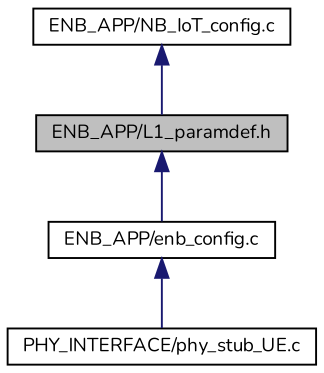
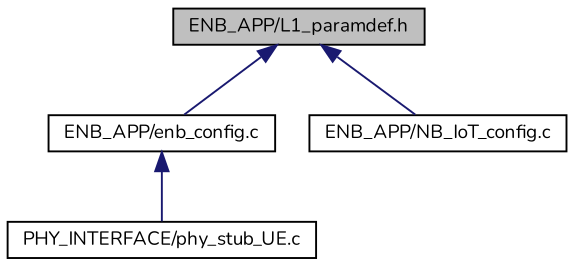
(162, 90) -> (376, 86)
